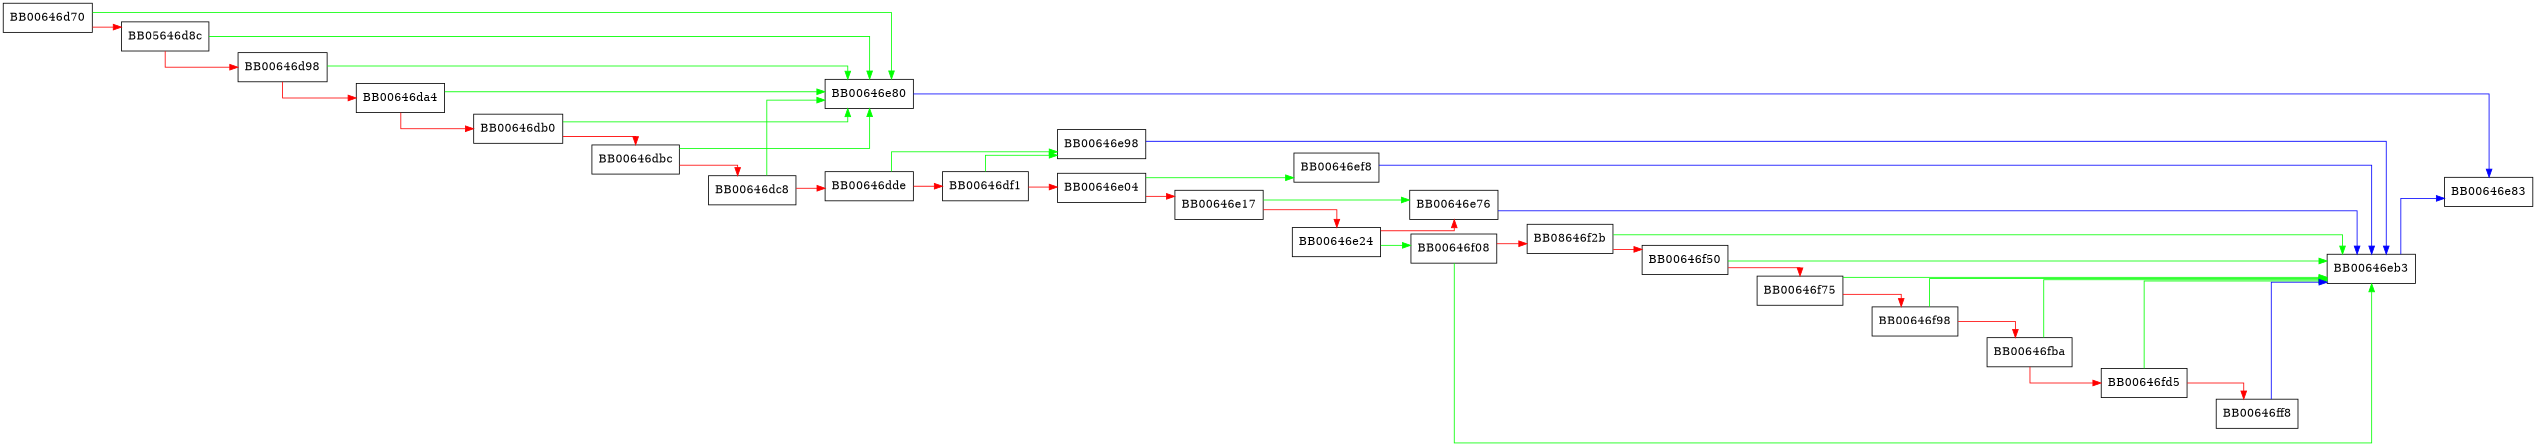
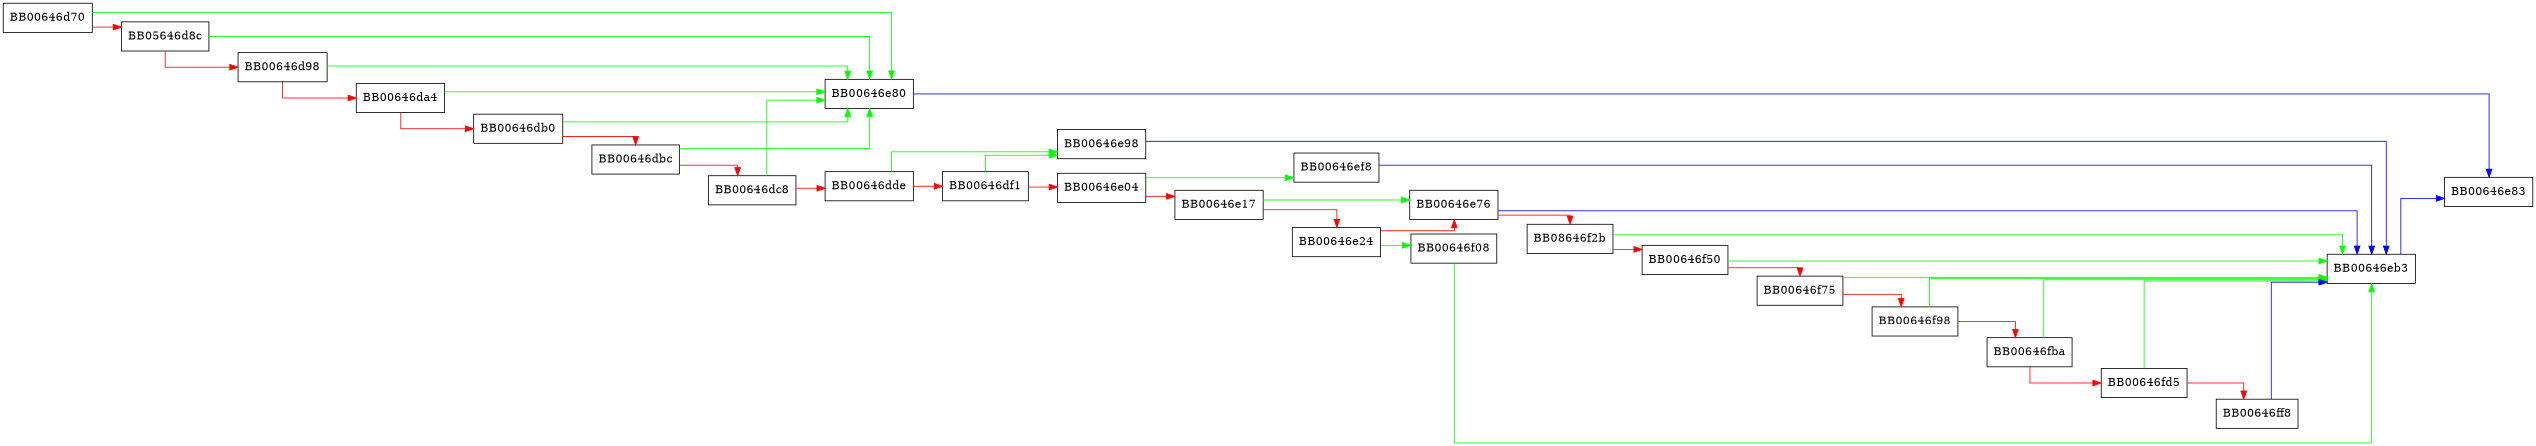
(1508, 244) -> (1535, 215)
